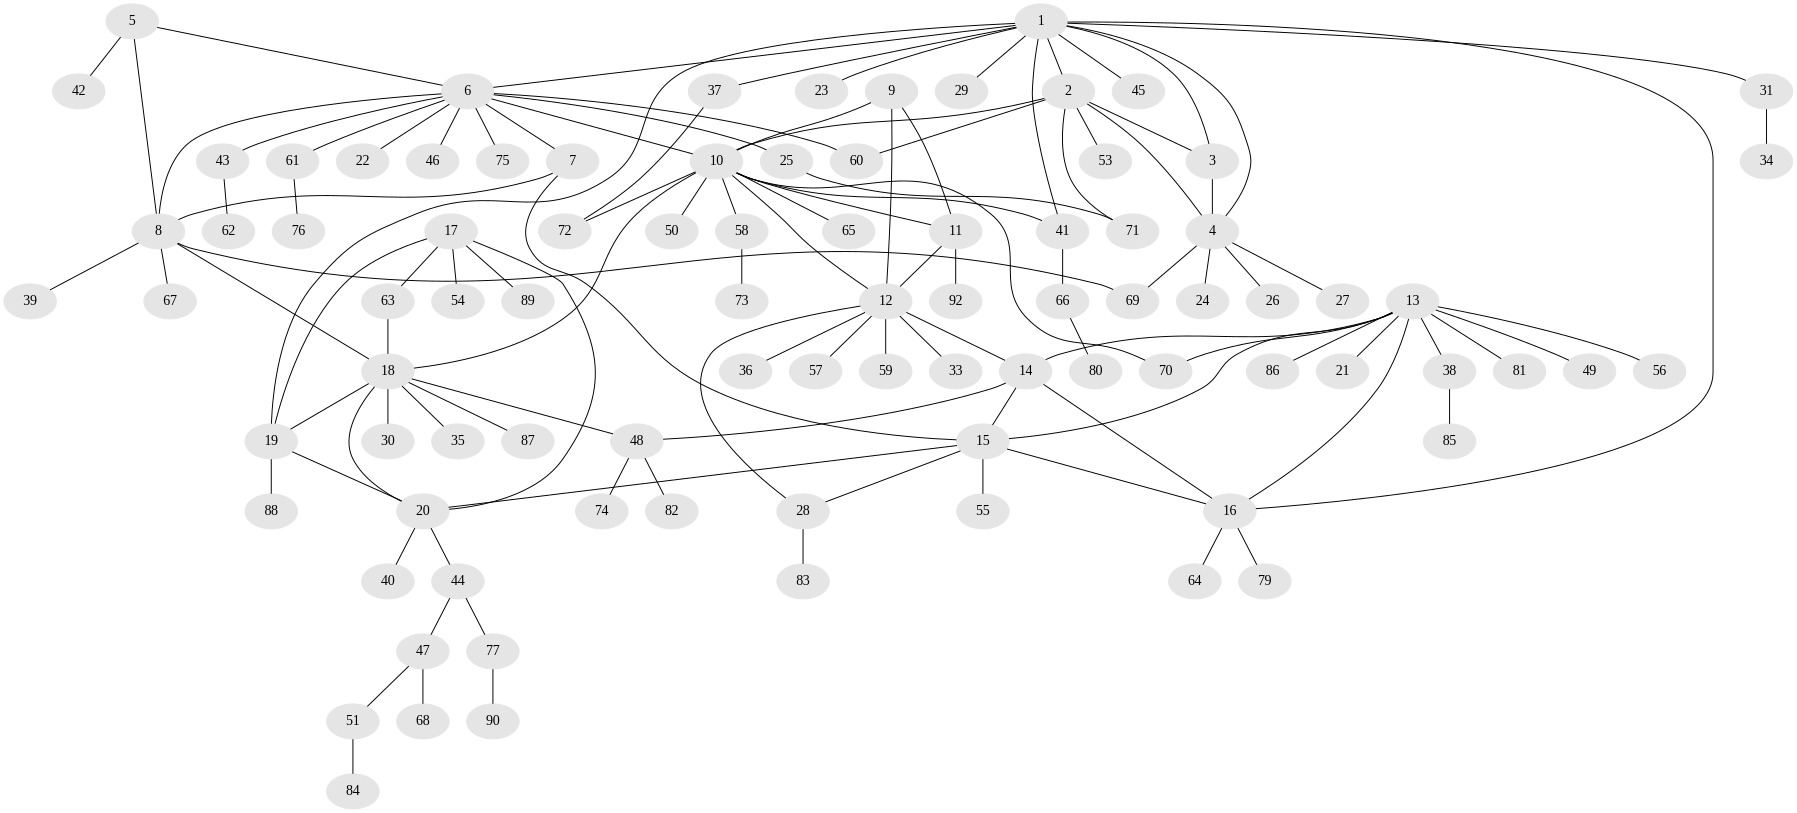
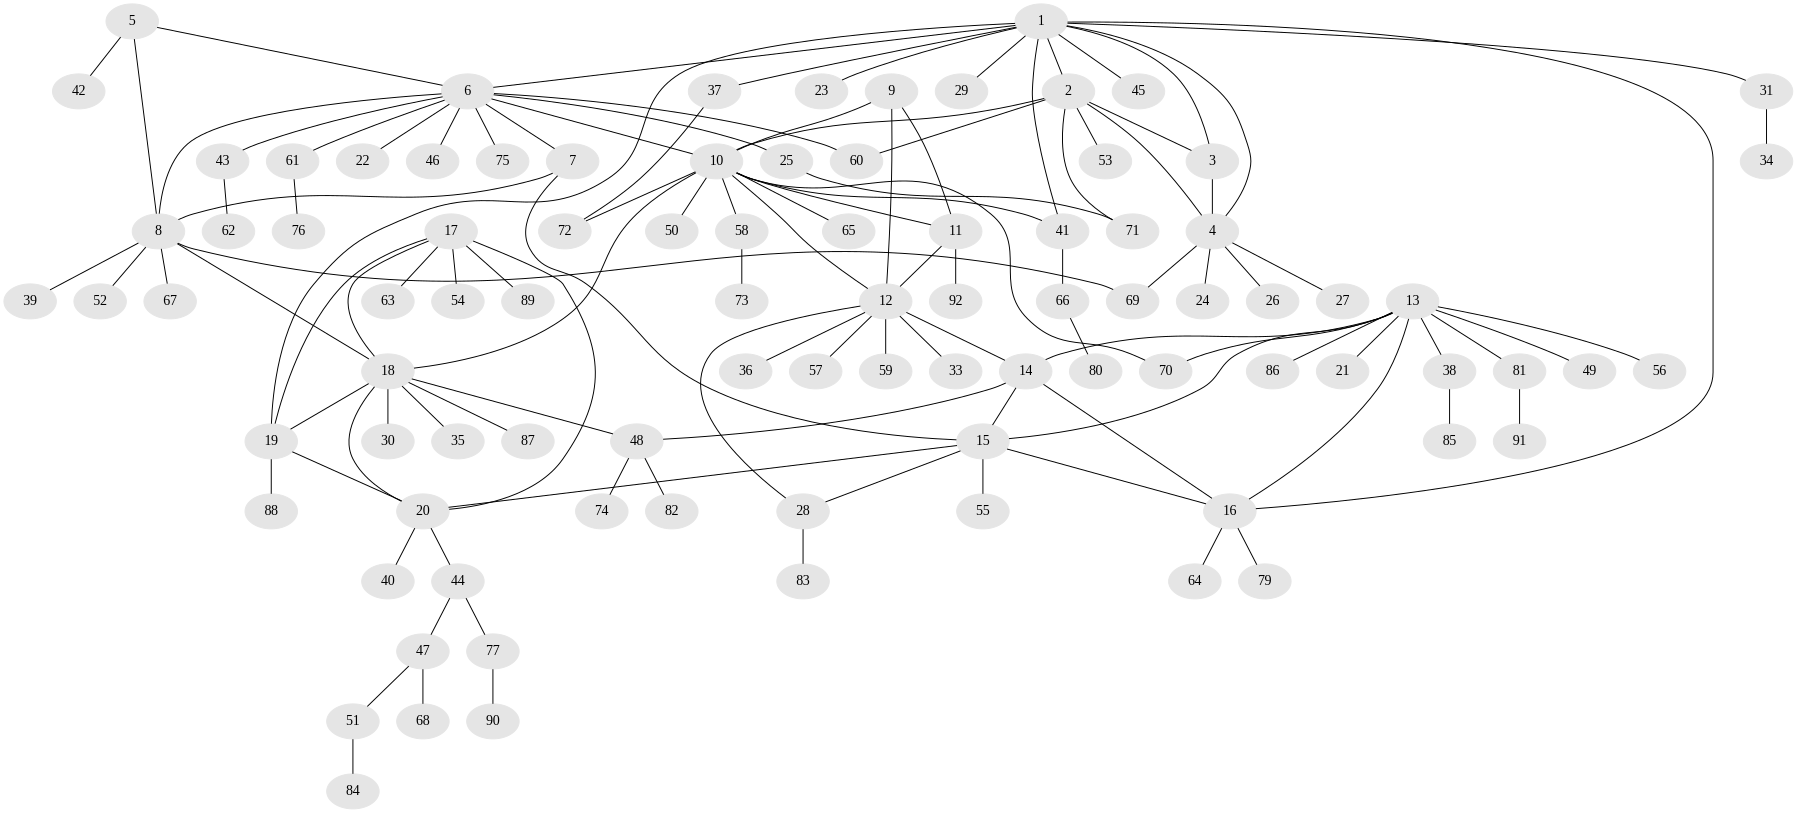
none -> (100, 301)
(388, 336) -> (353, 284)
none -> (1520, 441)
